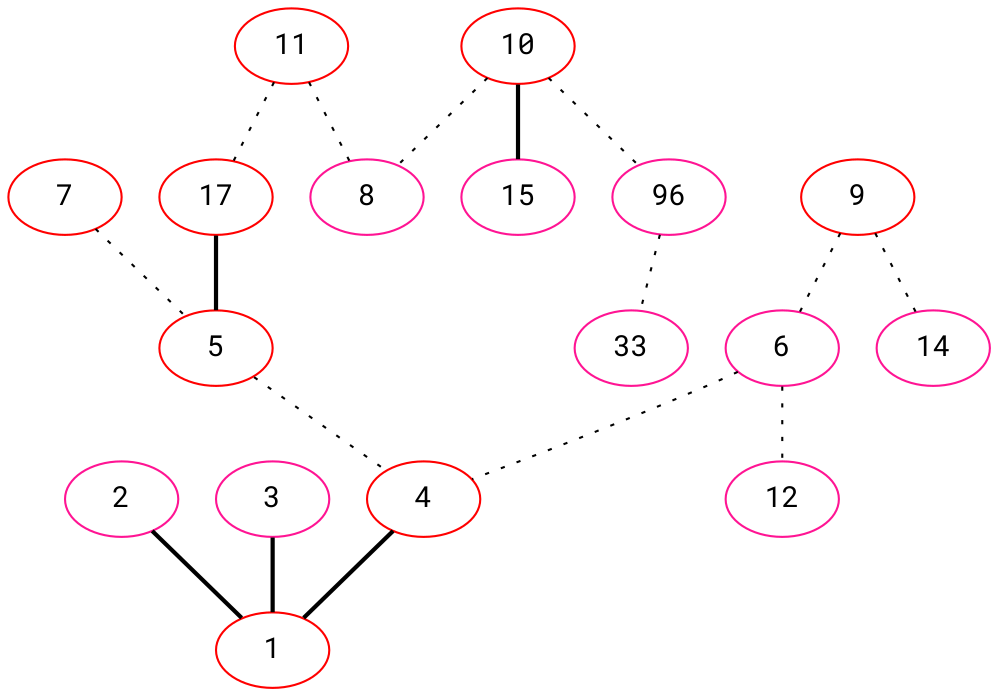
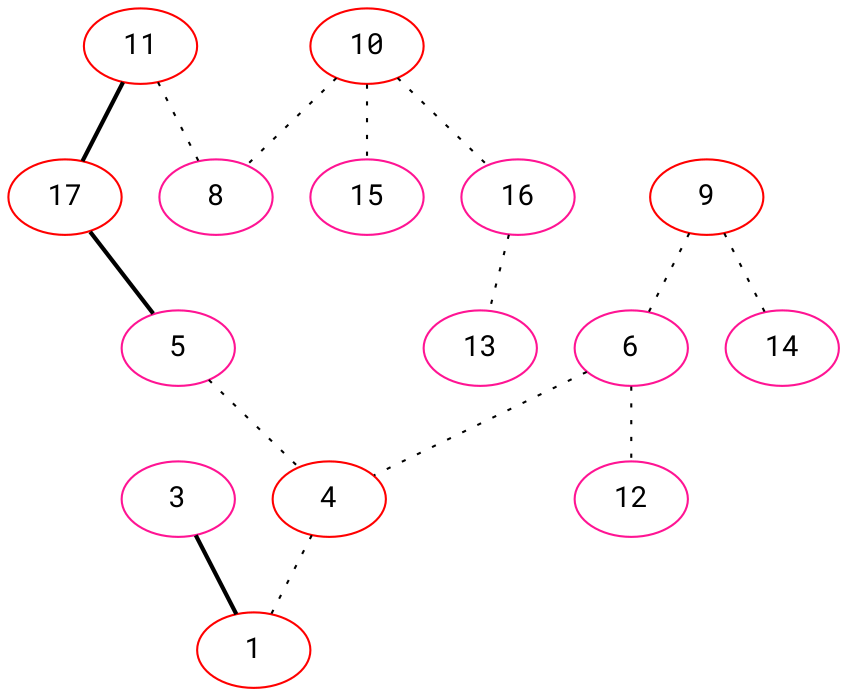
(254, 122) -> (103, 122)
(518, 122) -> (367, 122)
(65, 197) -> none
(669, 197) -> (518, 197)
(216, 348) -> (178, 348)
(631, 348) -> (480, 348)
(122, 499) -> none
(348, 574) -> (291, 575)
